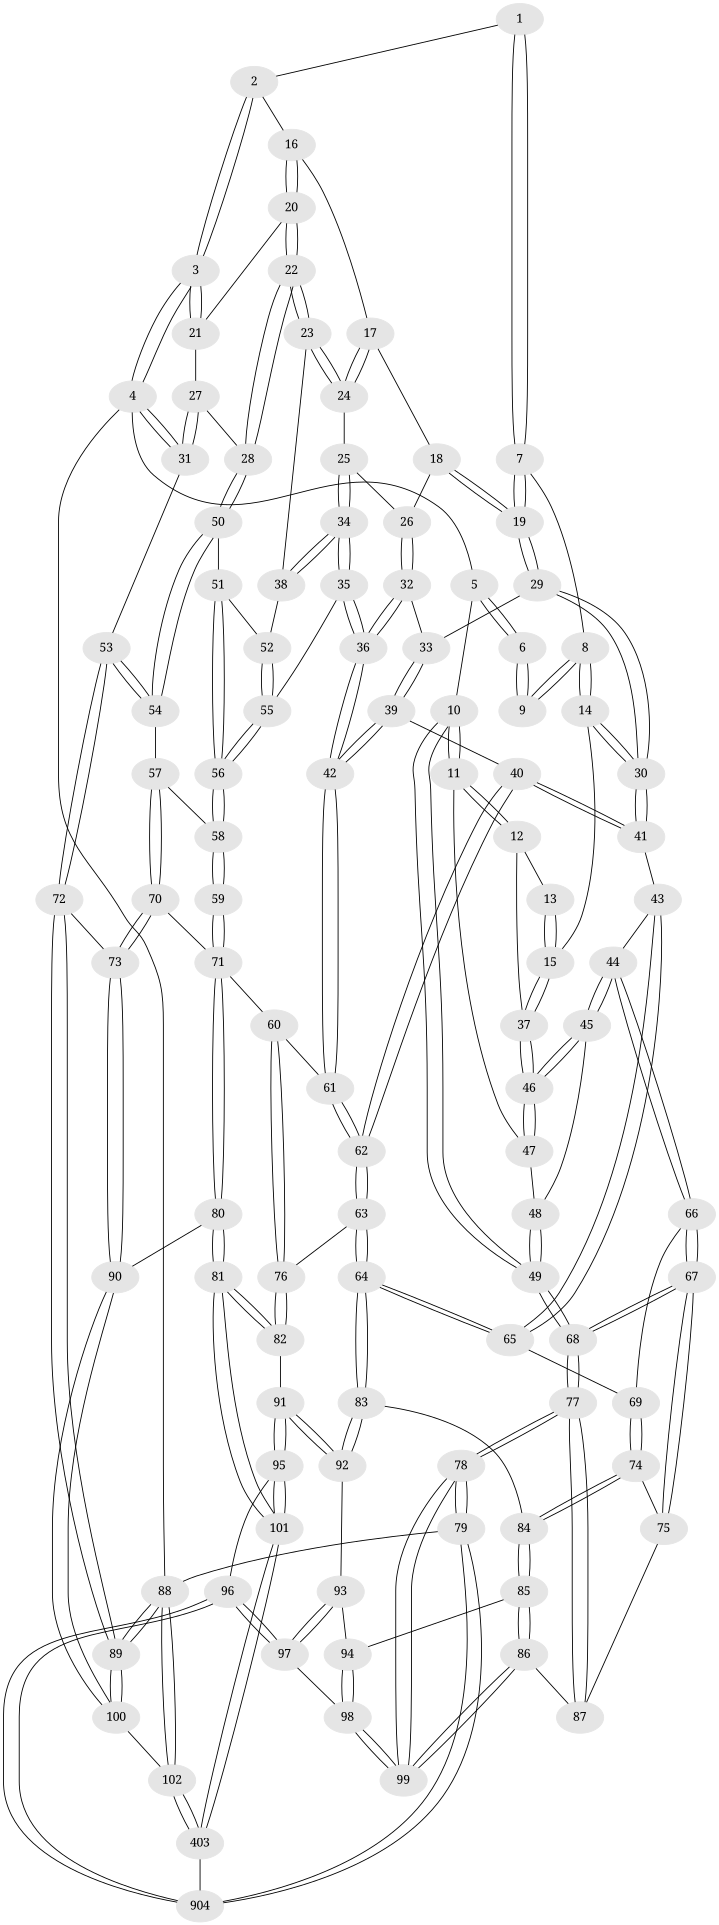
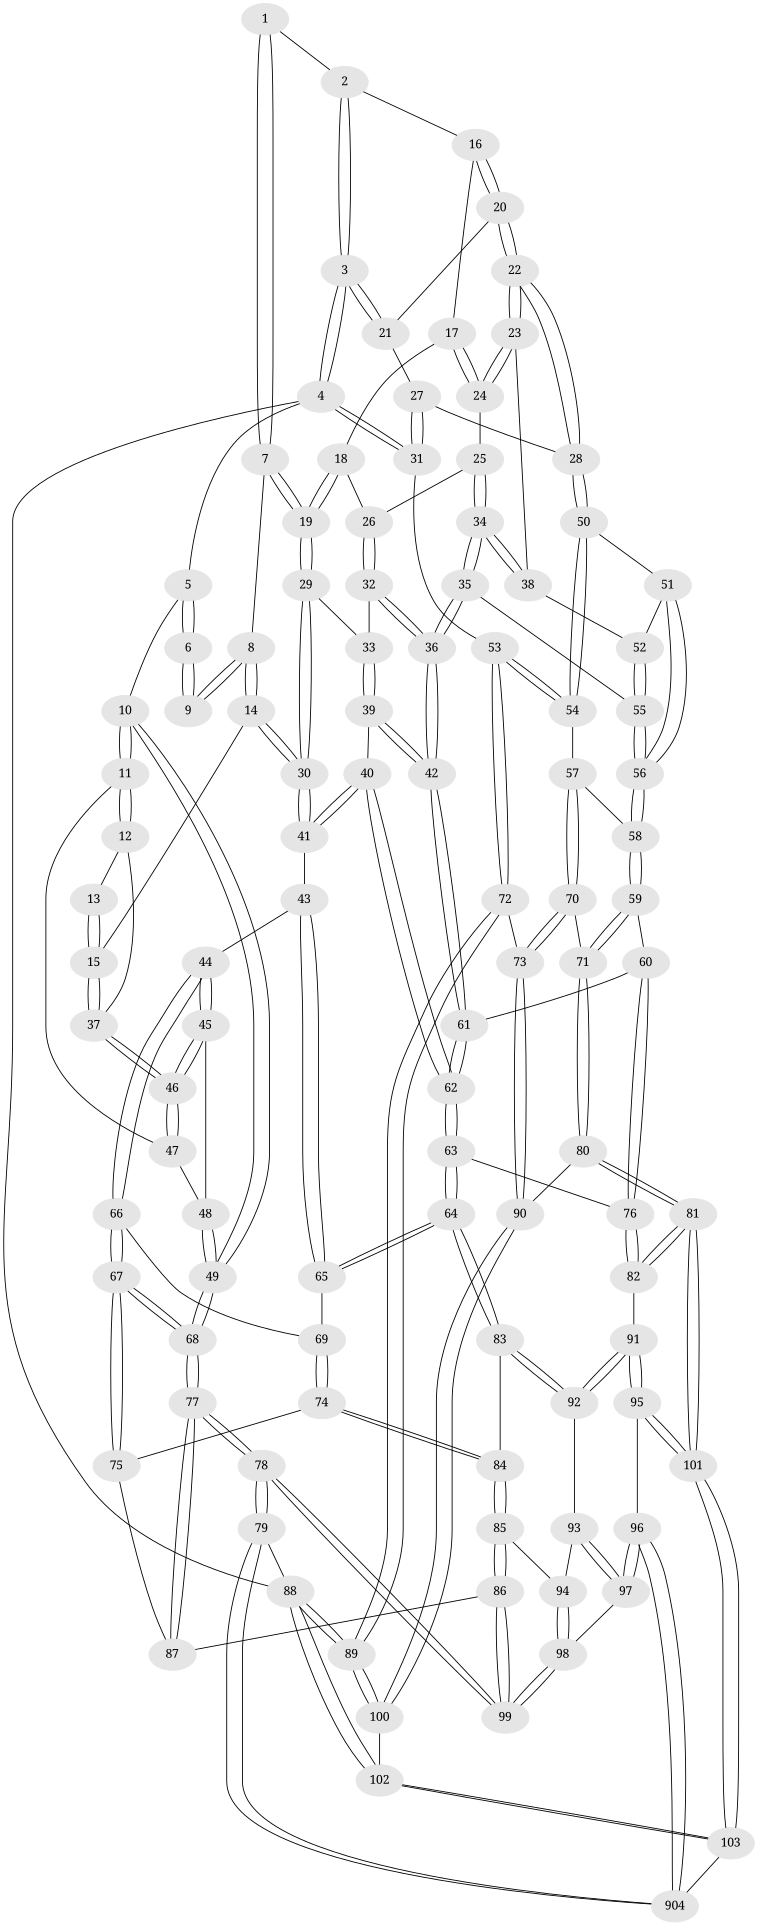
(246, 994) -> (641, 931)
(200, 1843) -> (731, 1843)
